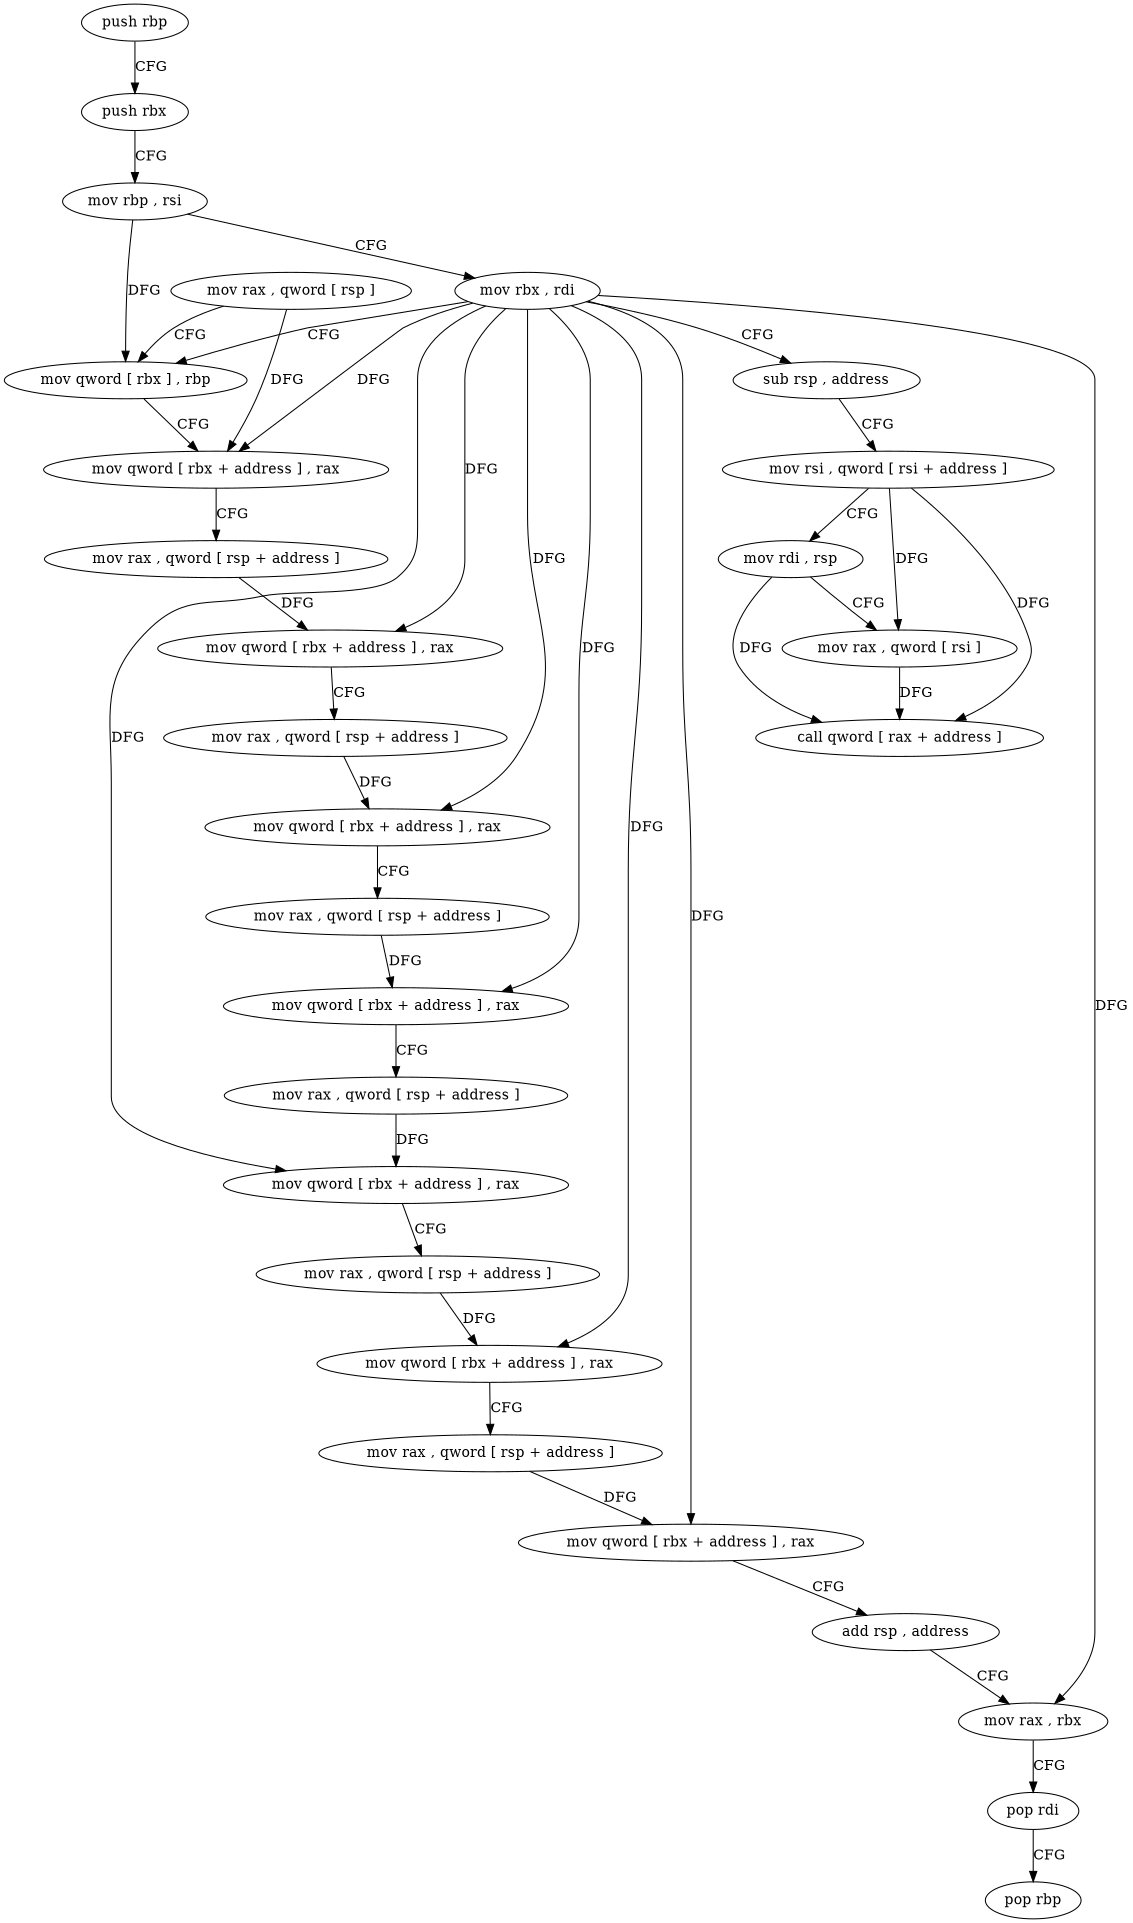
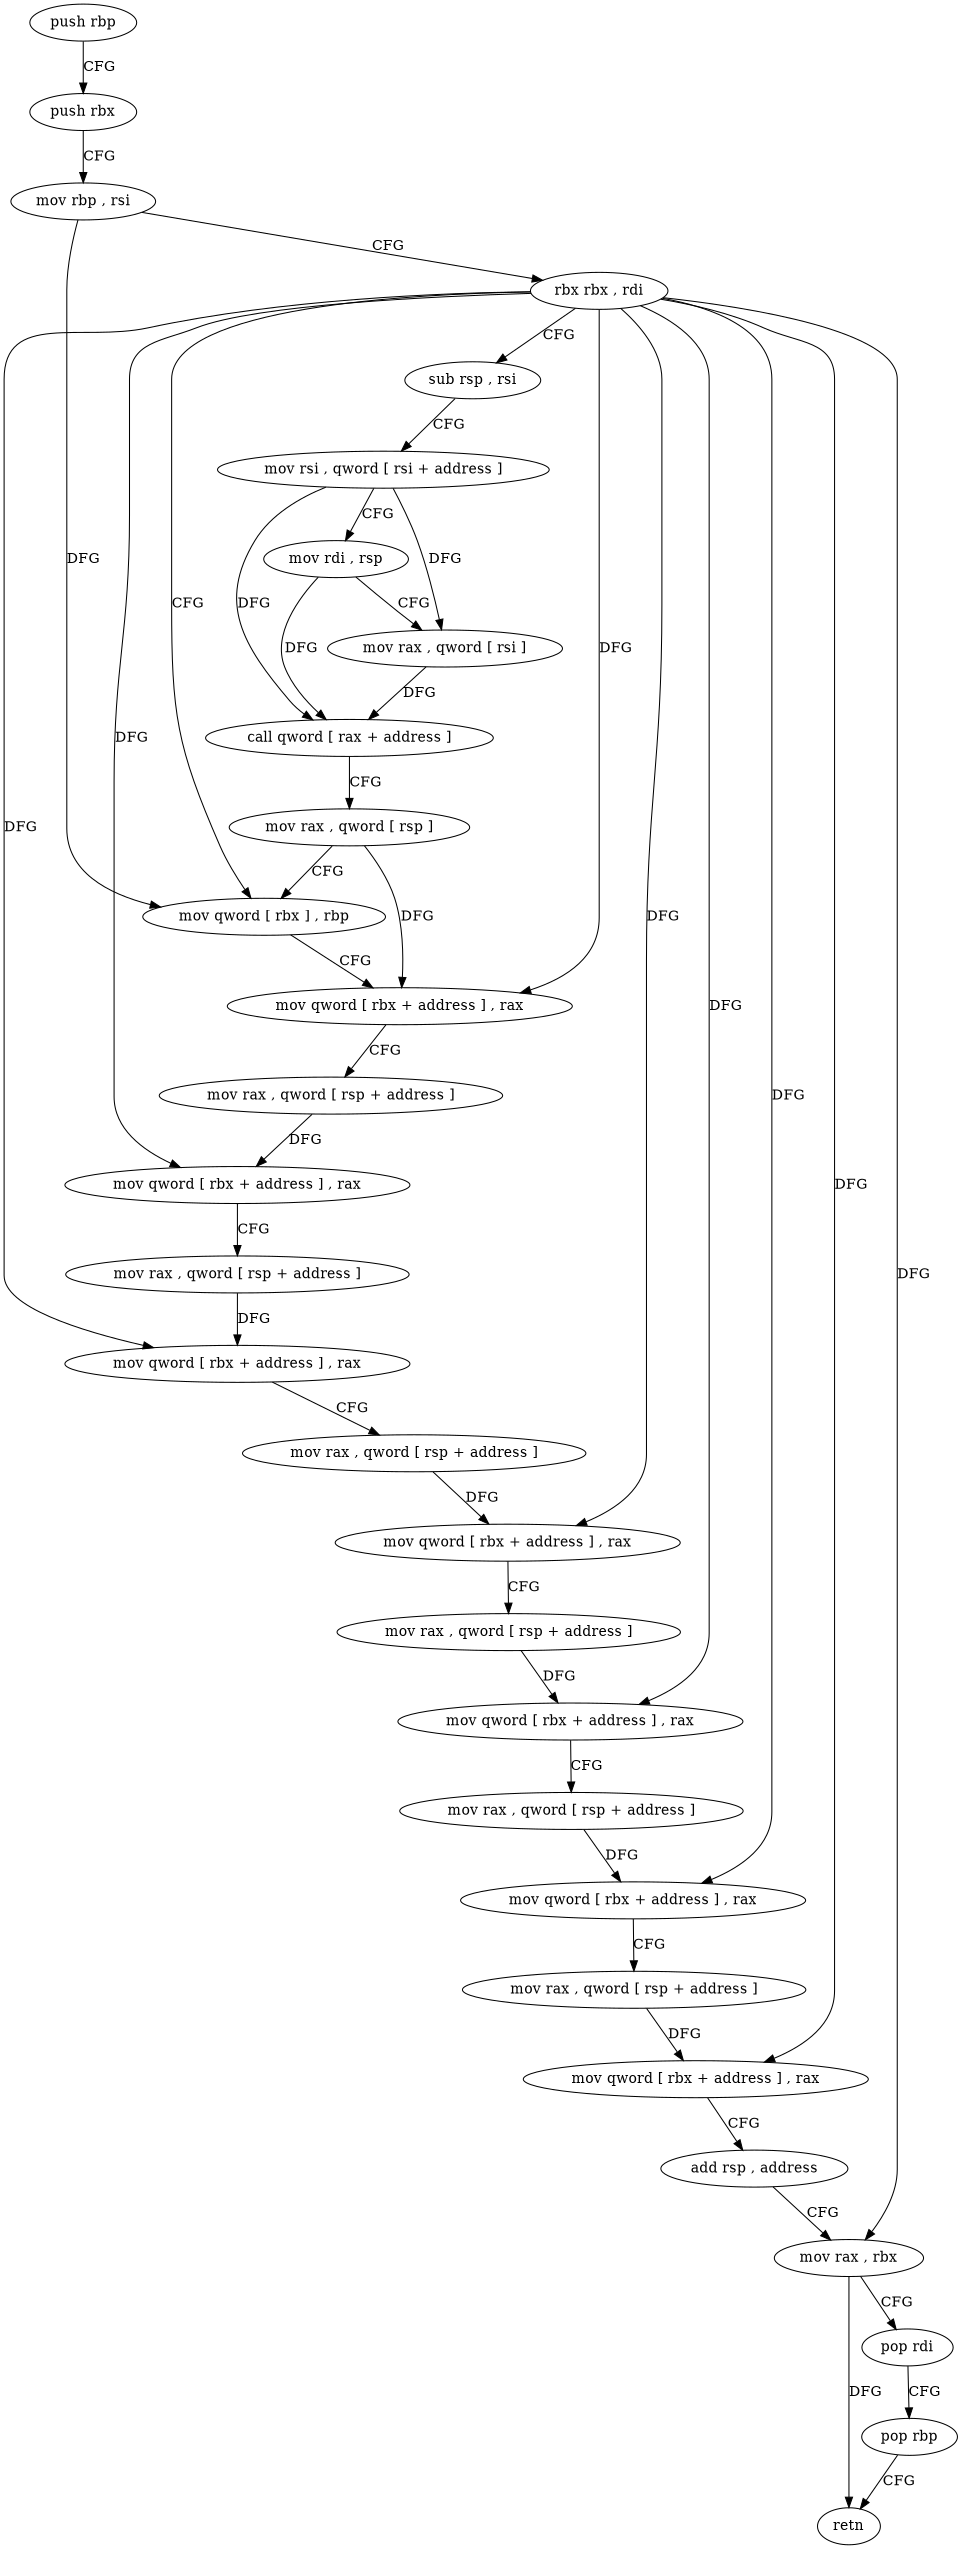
(528, 291) -> (599, 291)
(827, 380) -> (473, 380)
none -> (349, 778)
none -> (849, 2526)
